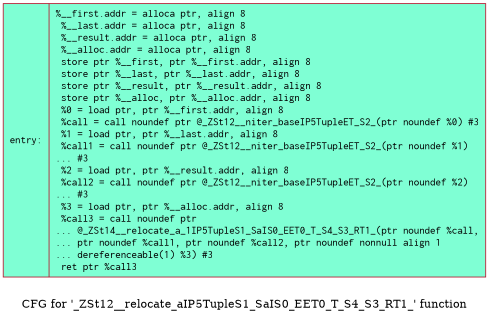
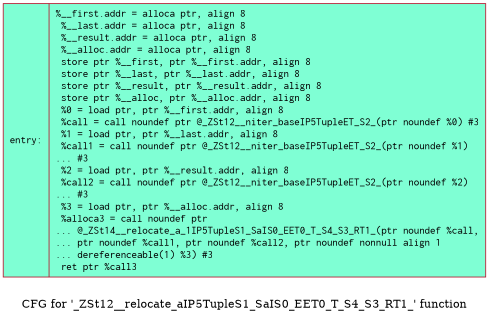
(126, 218) -> (132, 218)
